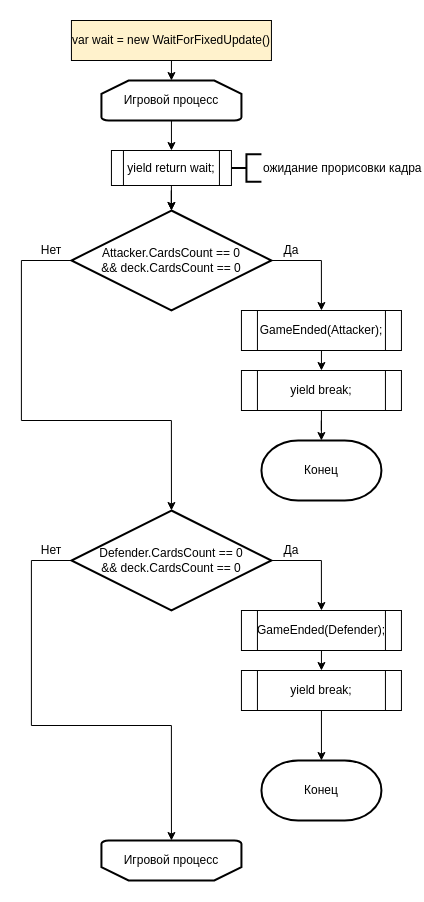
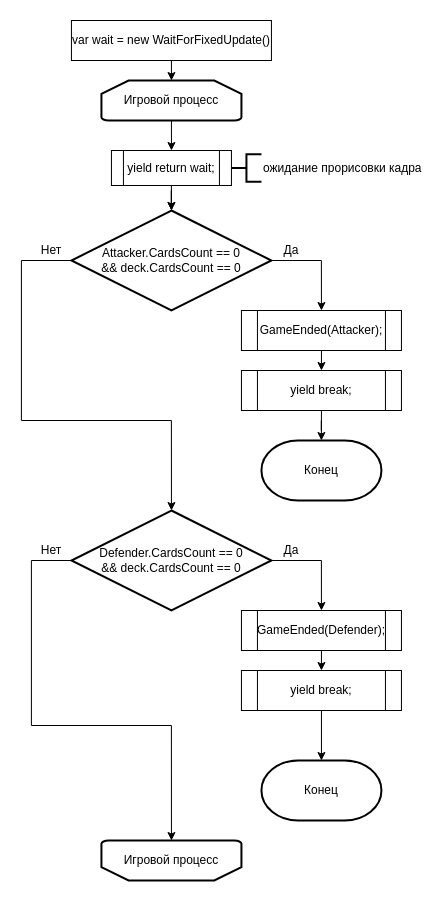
(171, 41) -> (171, 41)
